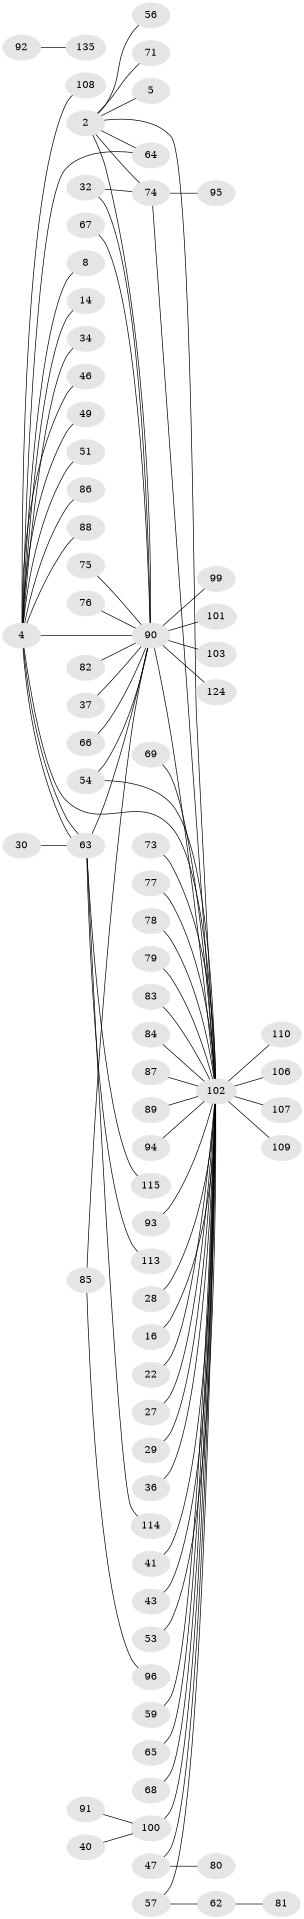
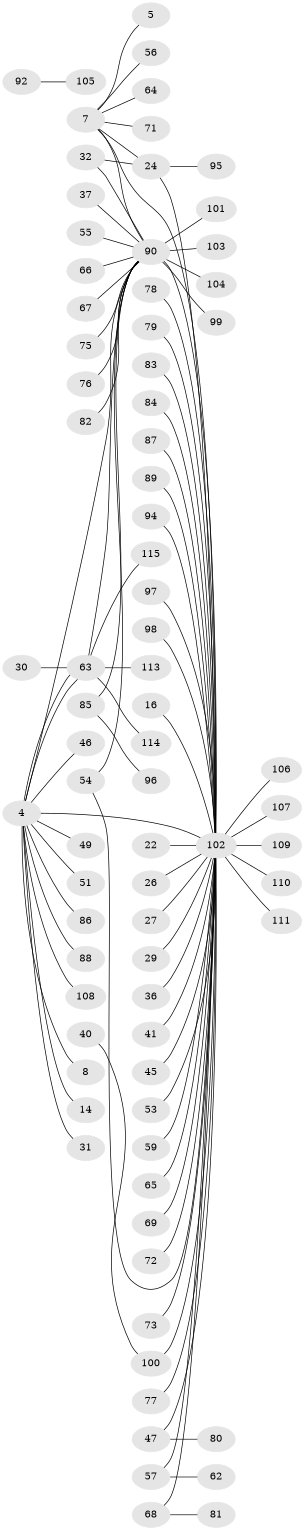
(86, 48) -> (86, 82)
(86, 123) -> (86, 120)
(151, 193) -> (151, 167)
none -> (86, 233)
(86, 339) -> (86, 1148)
(35, 359) -> none
(216, 692) -> (216, 285)
none -> (151, 883)
none -> (282, 921)
(151, 1224) -> (151, 592)
none -> (151, 1261)
(151, 1299) -> (151, 630)
(151, 1602) -> (151, 1072)
(86, 1809) -> none
(249, 1904) -> (184, 1515)
